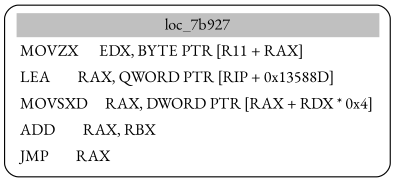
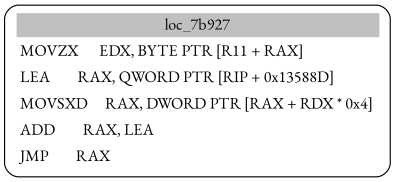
(88, 130) -> (88, 130)
